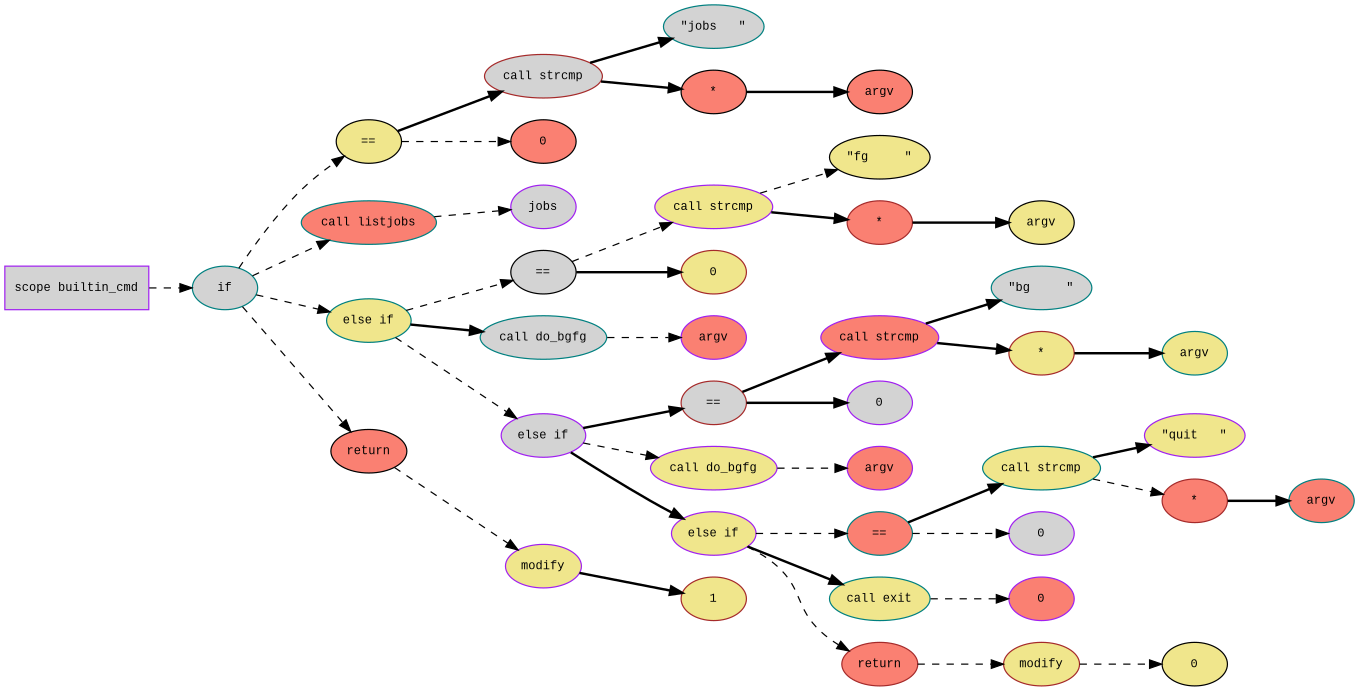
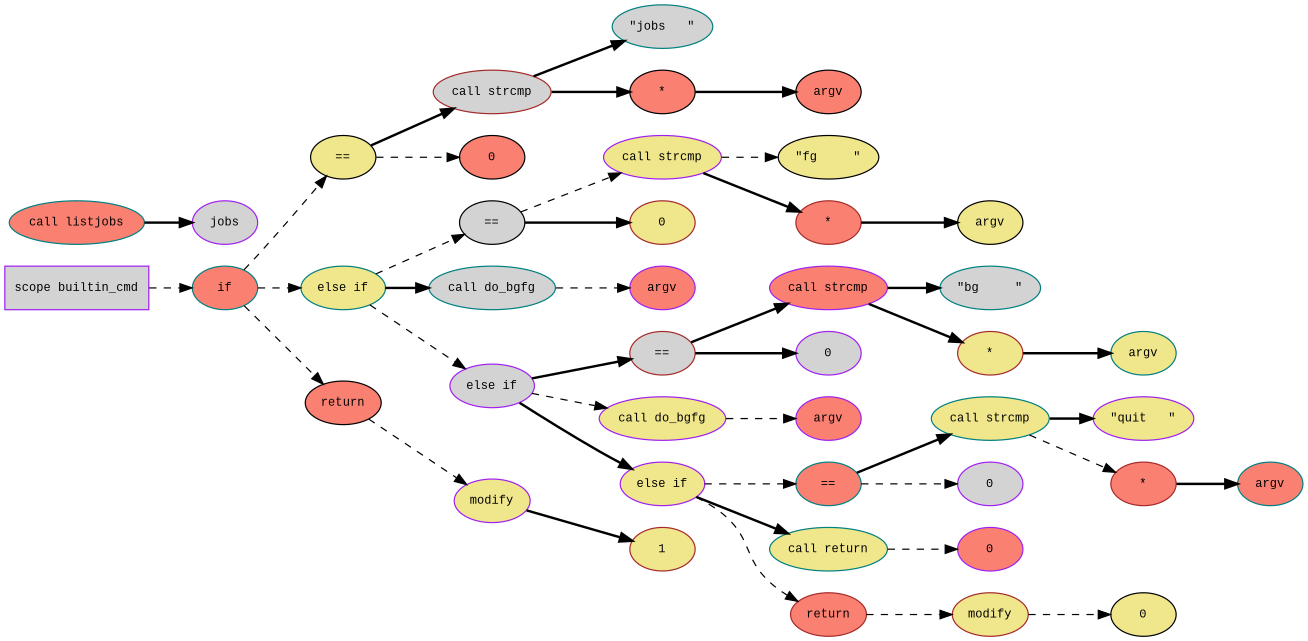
(466, 214) -> (162, 223)
(285, 261) -> none
(225, 288) -> (225, 288)
(880, 599) -> (829, 549)
